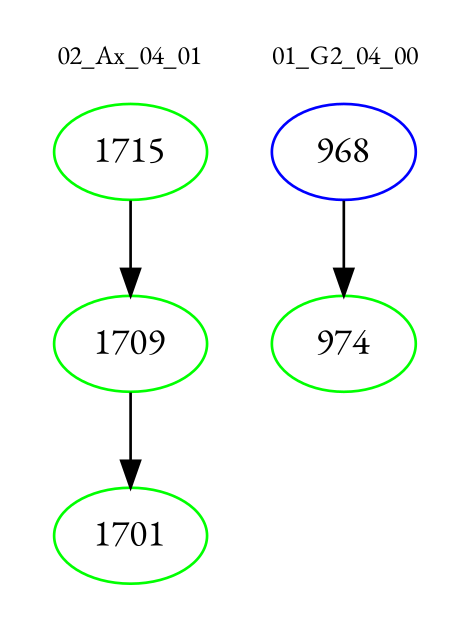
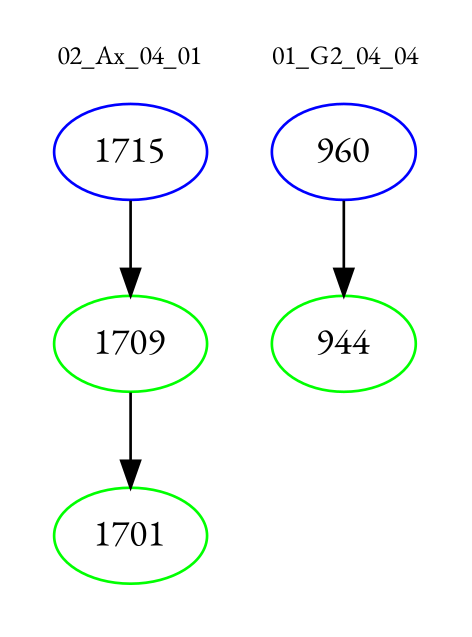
(345, 57) -> (345, 57)
(131, 152) -> (131, 152)
(344, 152) -> (344, 152)
(344, 344) -> (344, 344)
